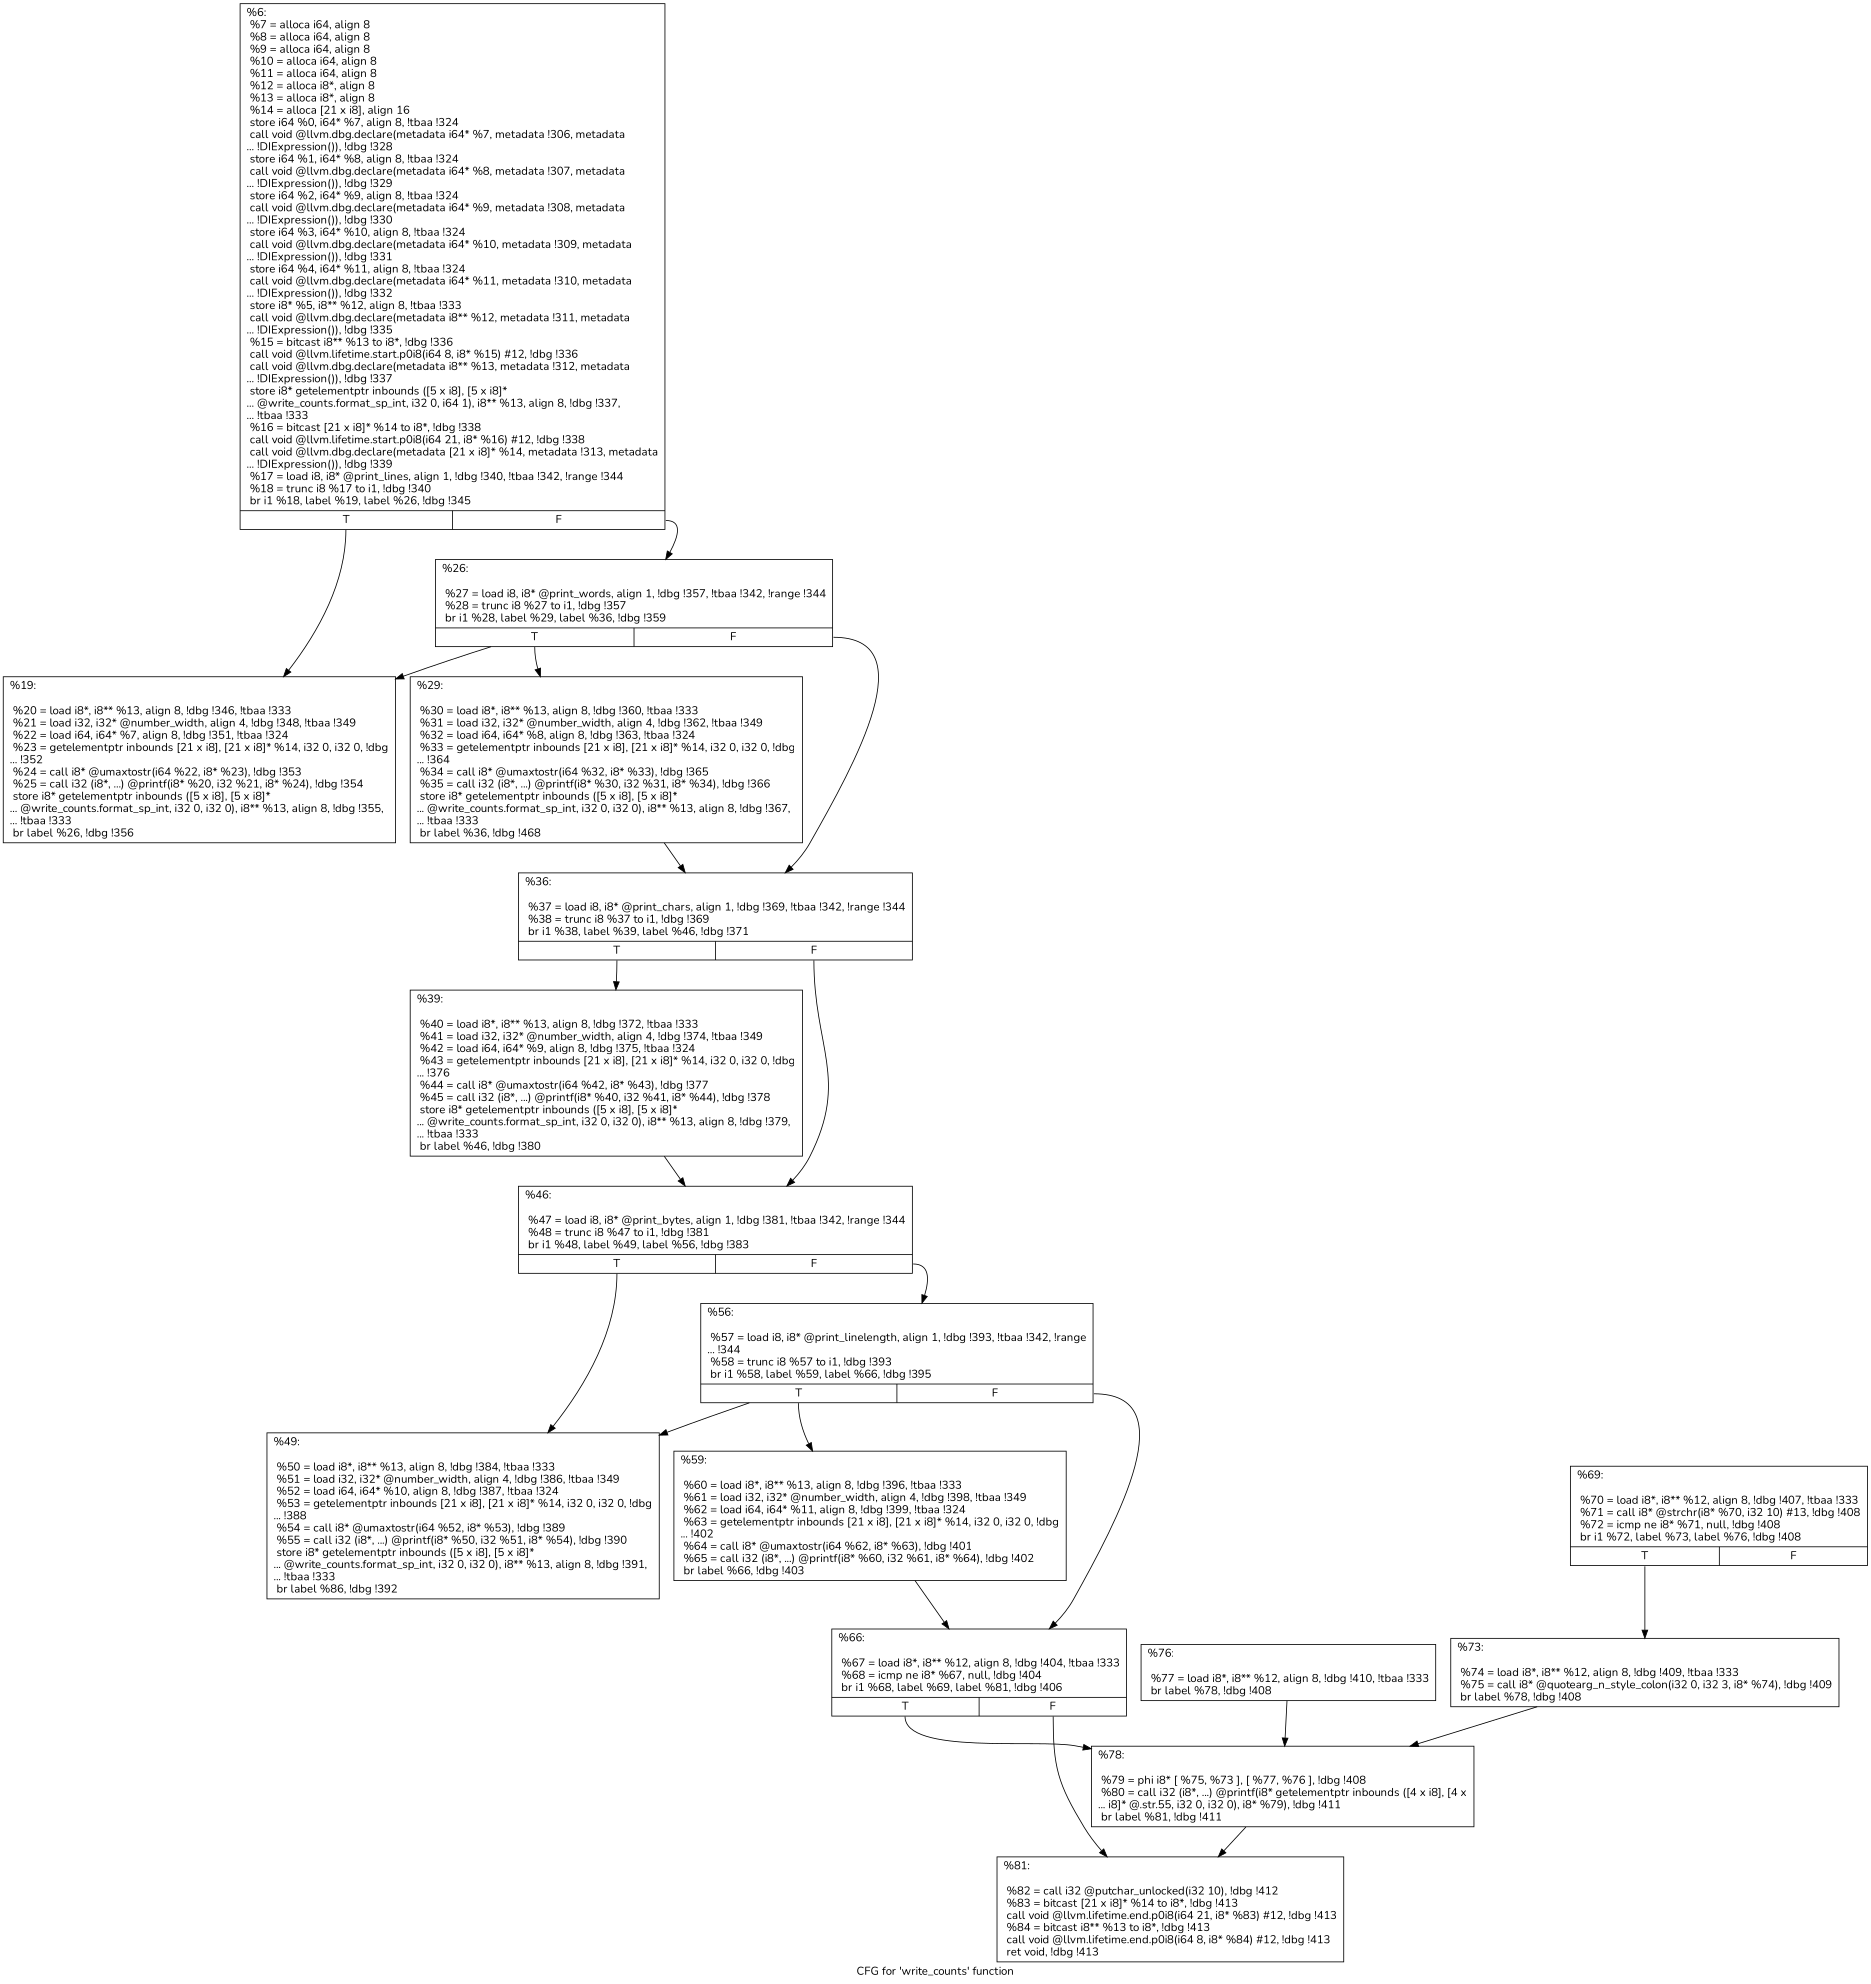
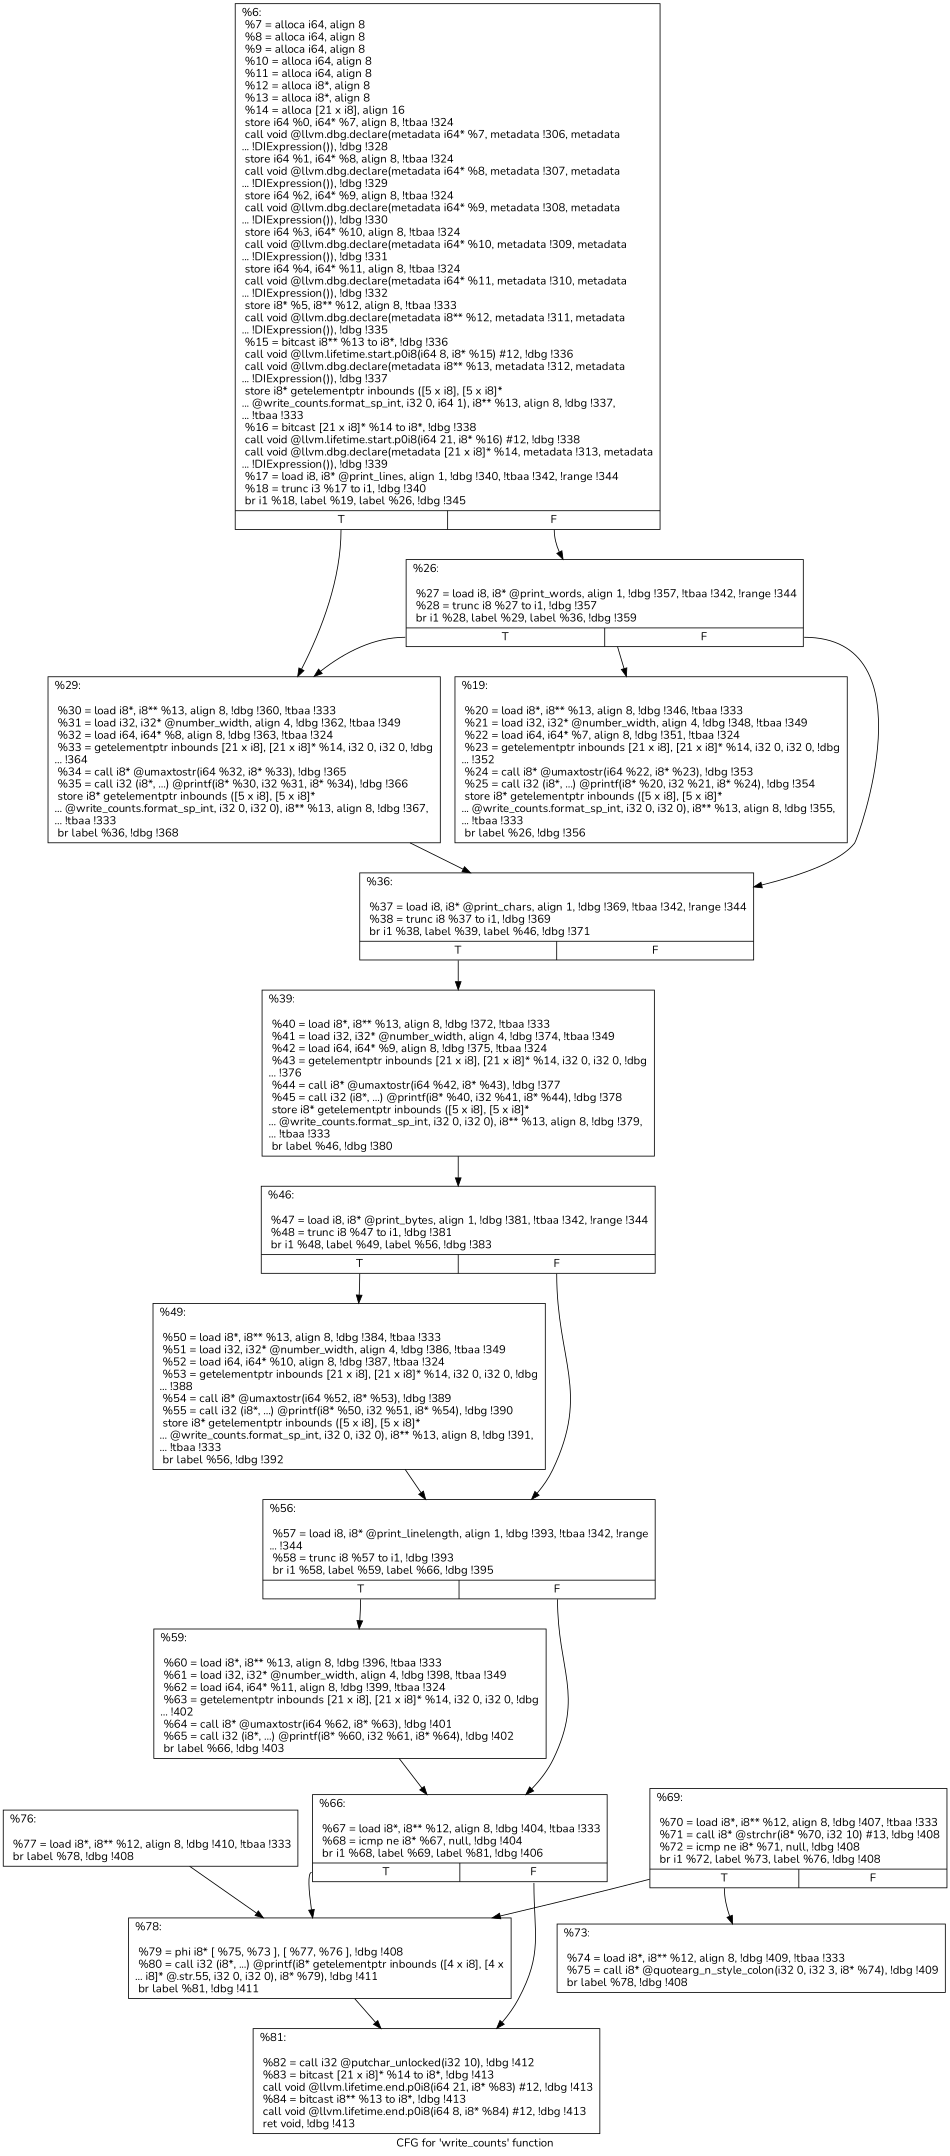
(339, 489) -> (334, 489)
(329, 604) -> (329, 602)
(479, 833) -> (117, 833)
(828, 1074) -> none
(708, 1417) -> (413, 1481)
(336, 1589) -> (222, 1460)
(1478, 1725) -> (575, 1898)
